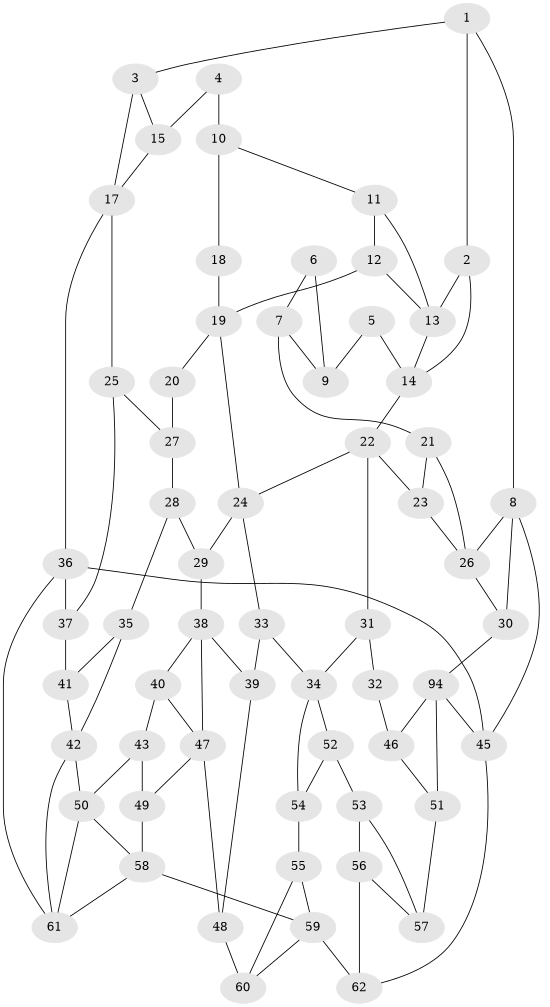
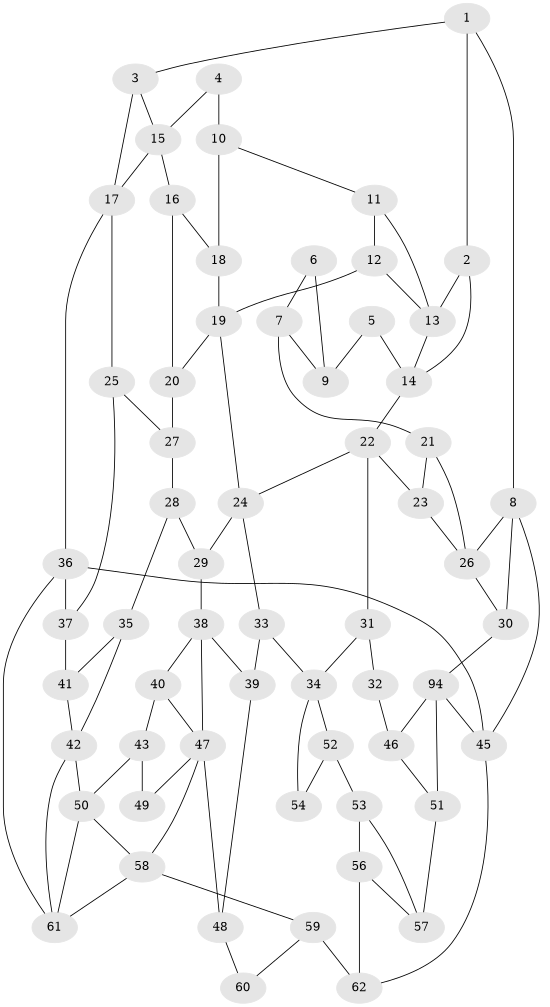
none -> (173, 200)
(142, 837) -> (179, 809)
(299, 867) -> none
